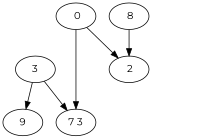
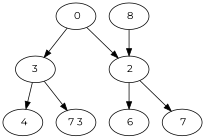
(76, 66) -> (58, 40)
(23, 122) -> (23, 122)
none -> (129, 122)
none -> (182, 122)
